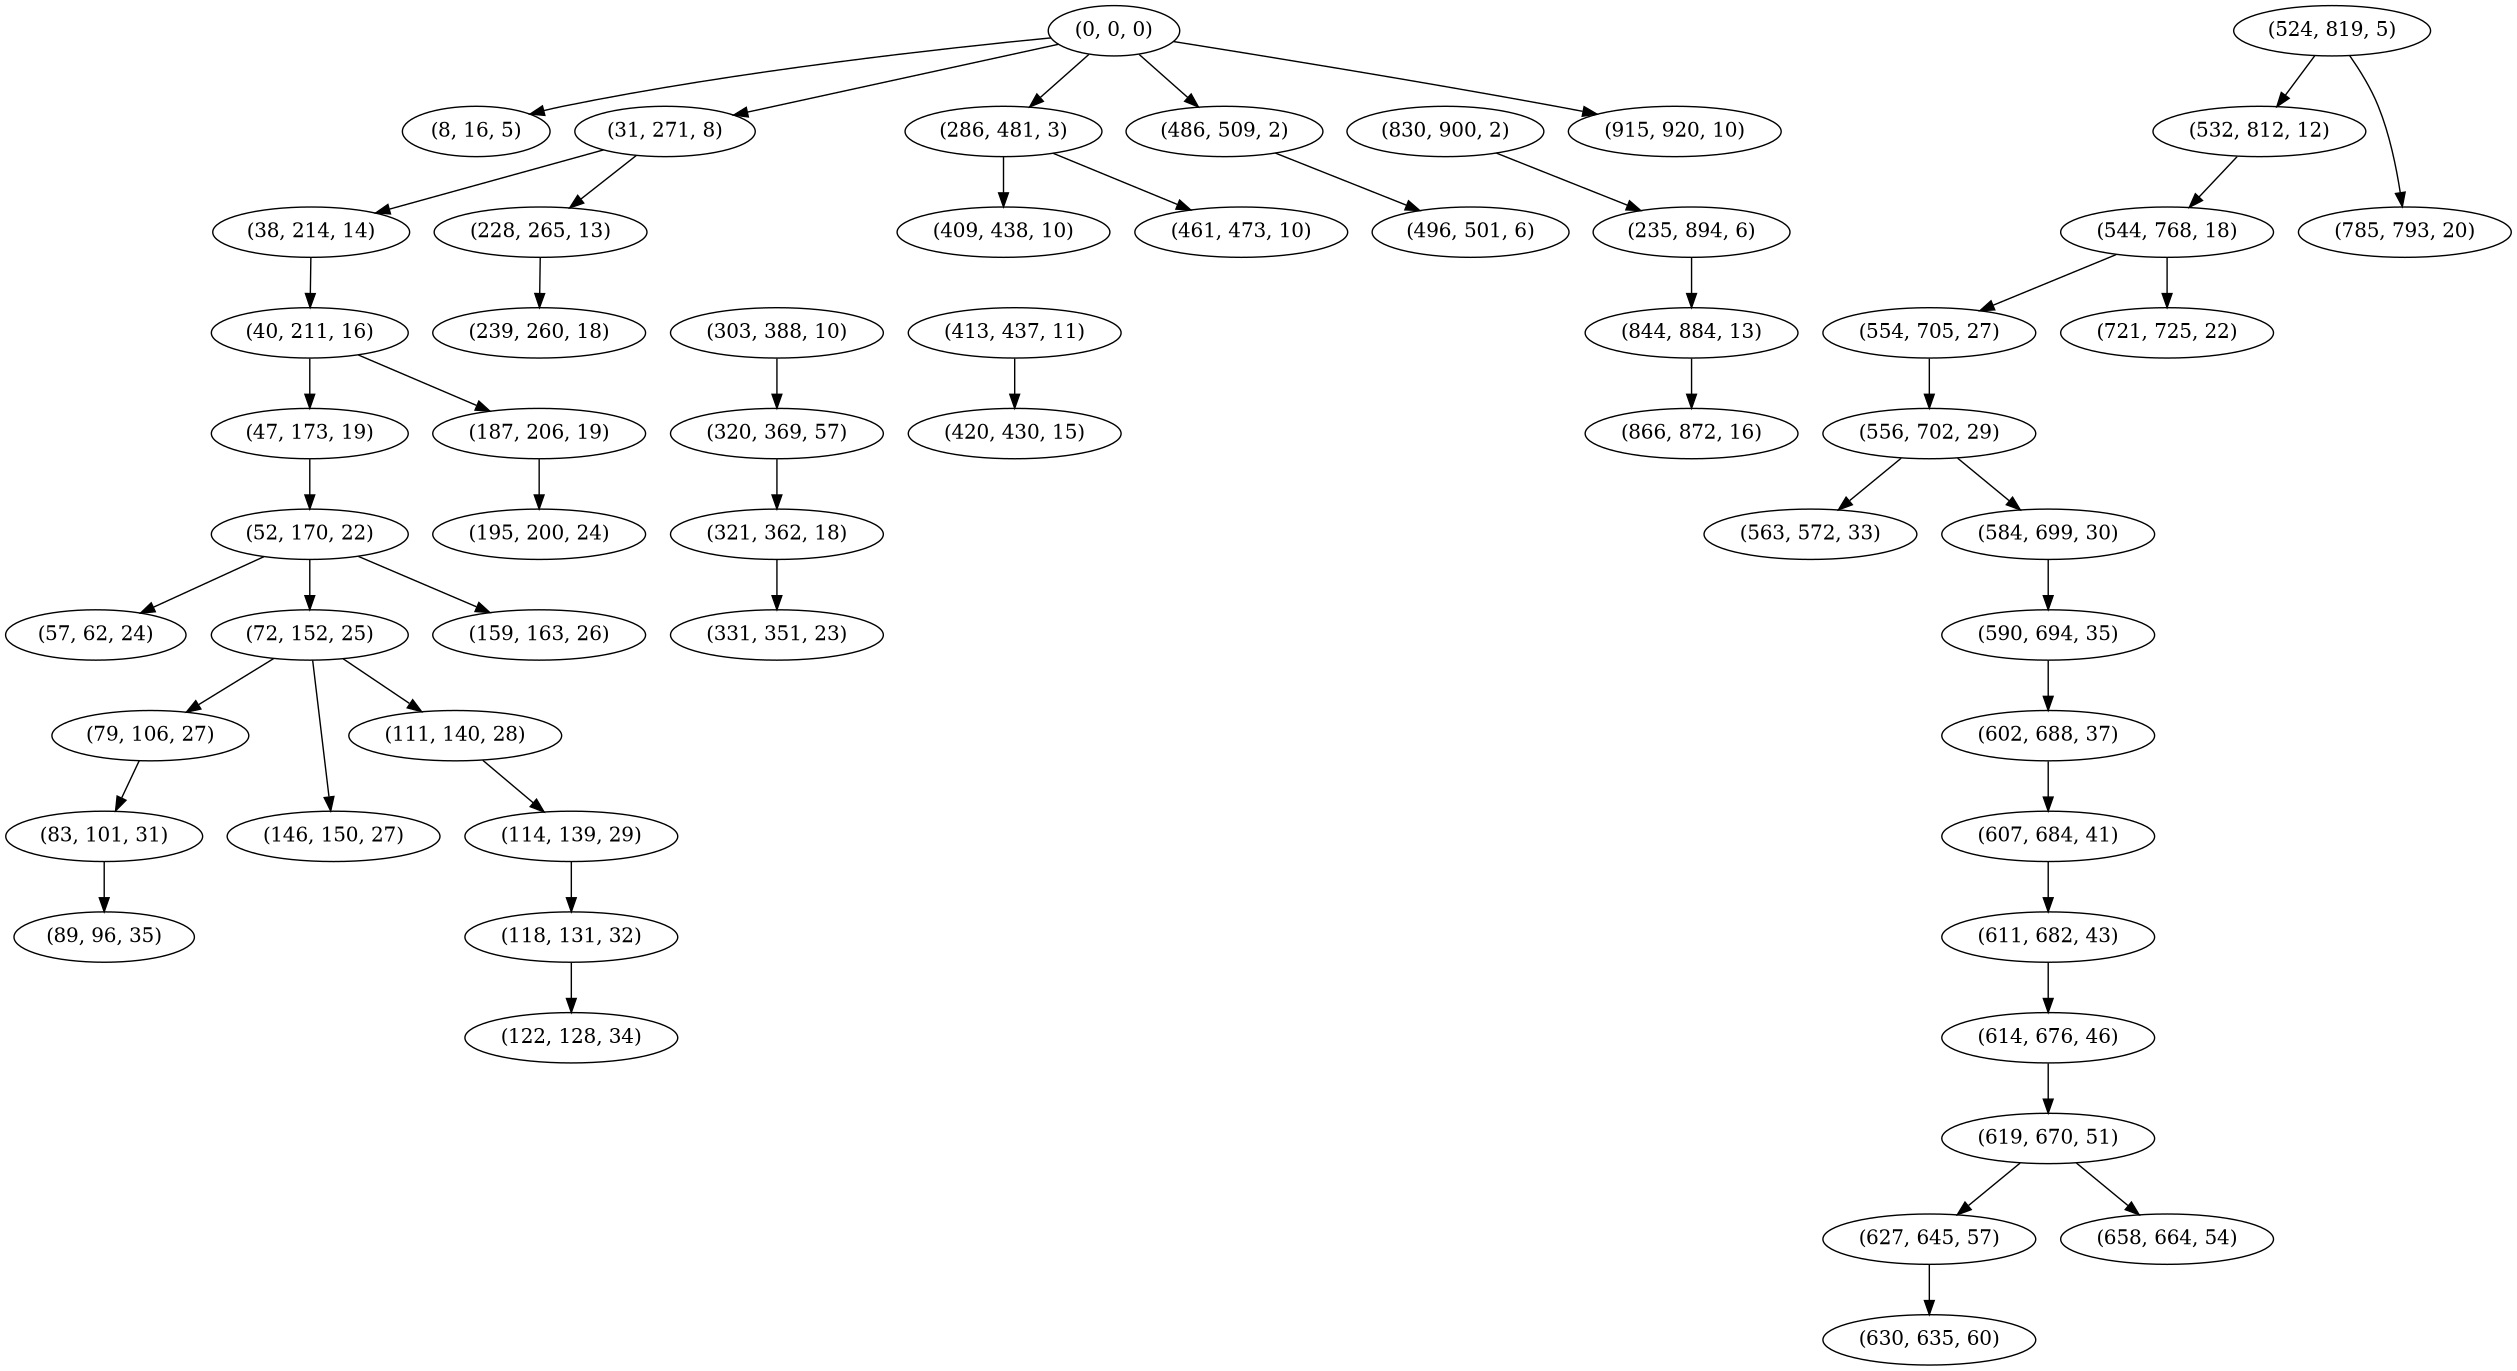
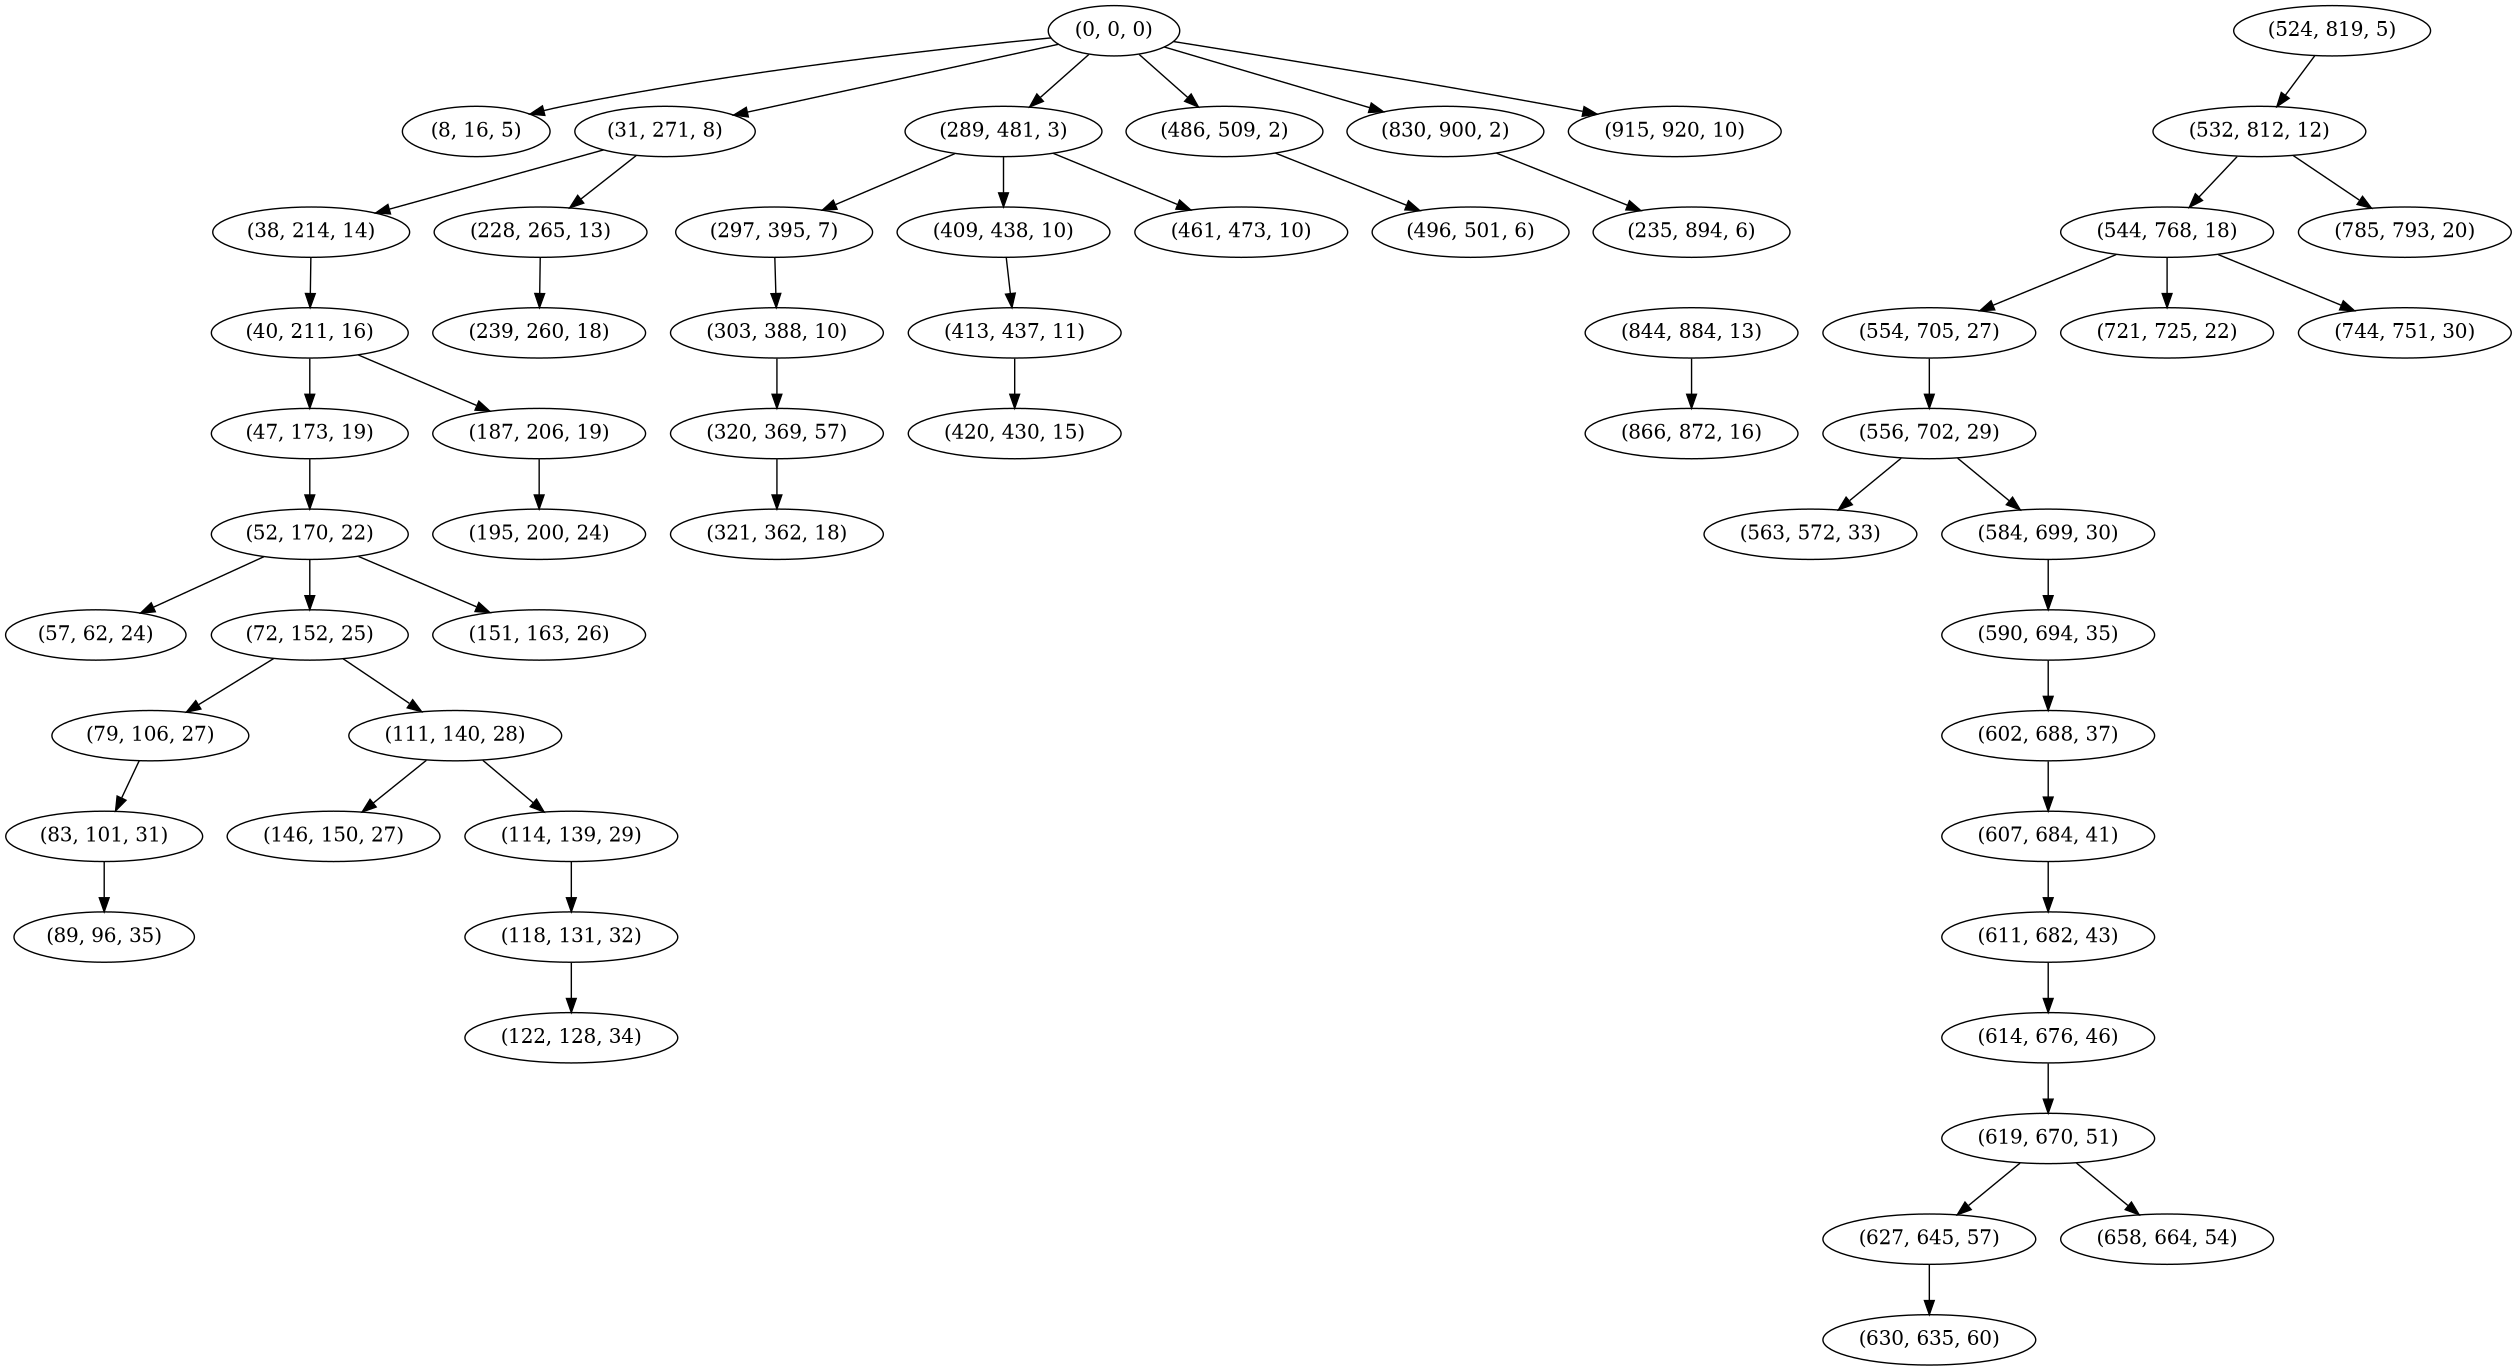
none -> (1267, 77)
(2384, 121) -> (2326, 178)
(1004, 131) -> (1004, 131)
none -> (774, 232)
none -> (1008, 276)
(1692, 276) -> none
none -> (2405, 333)
(539, 635) -> (539, 635)
(777, 635) -> none
(321, 728) -> (400, 782)
